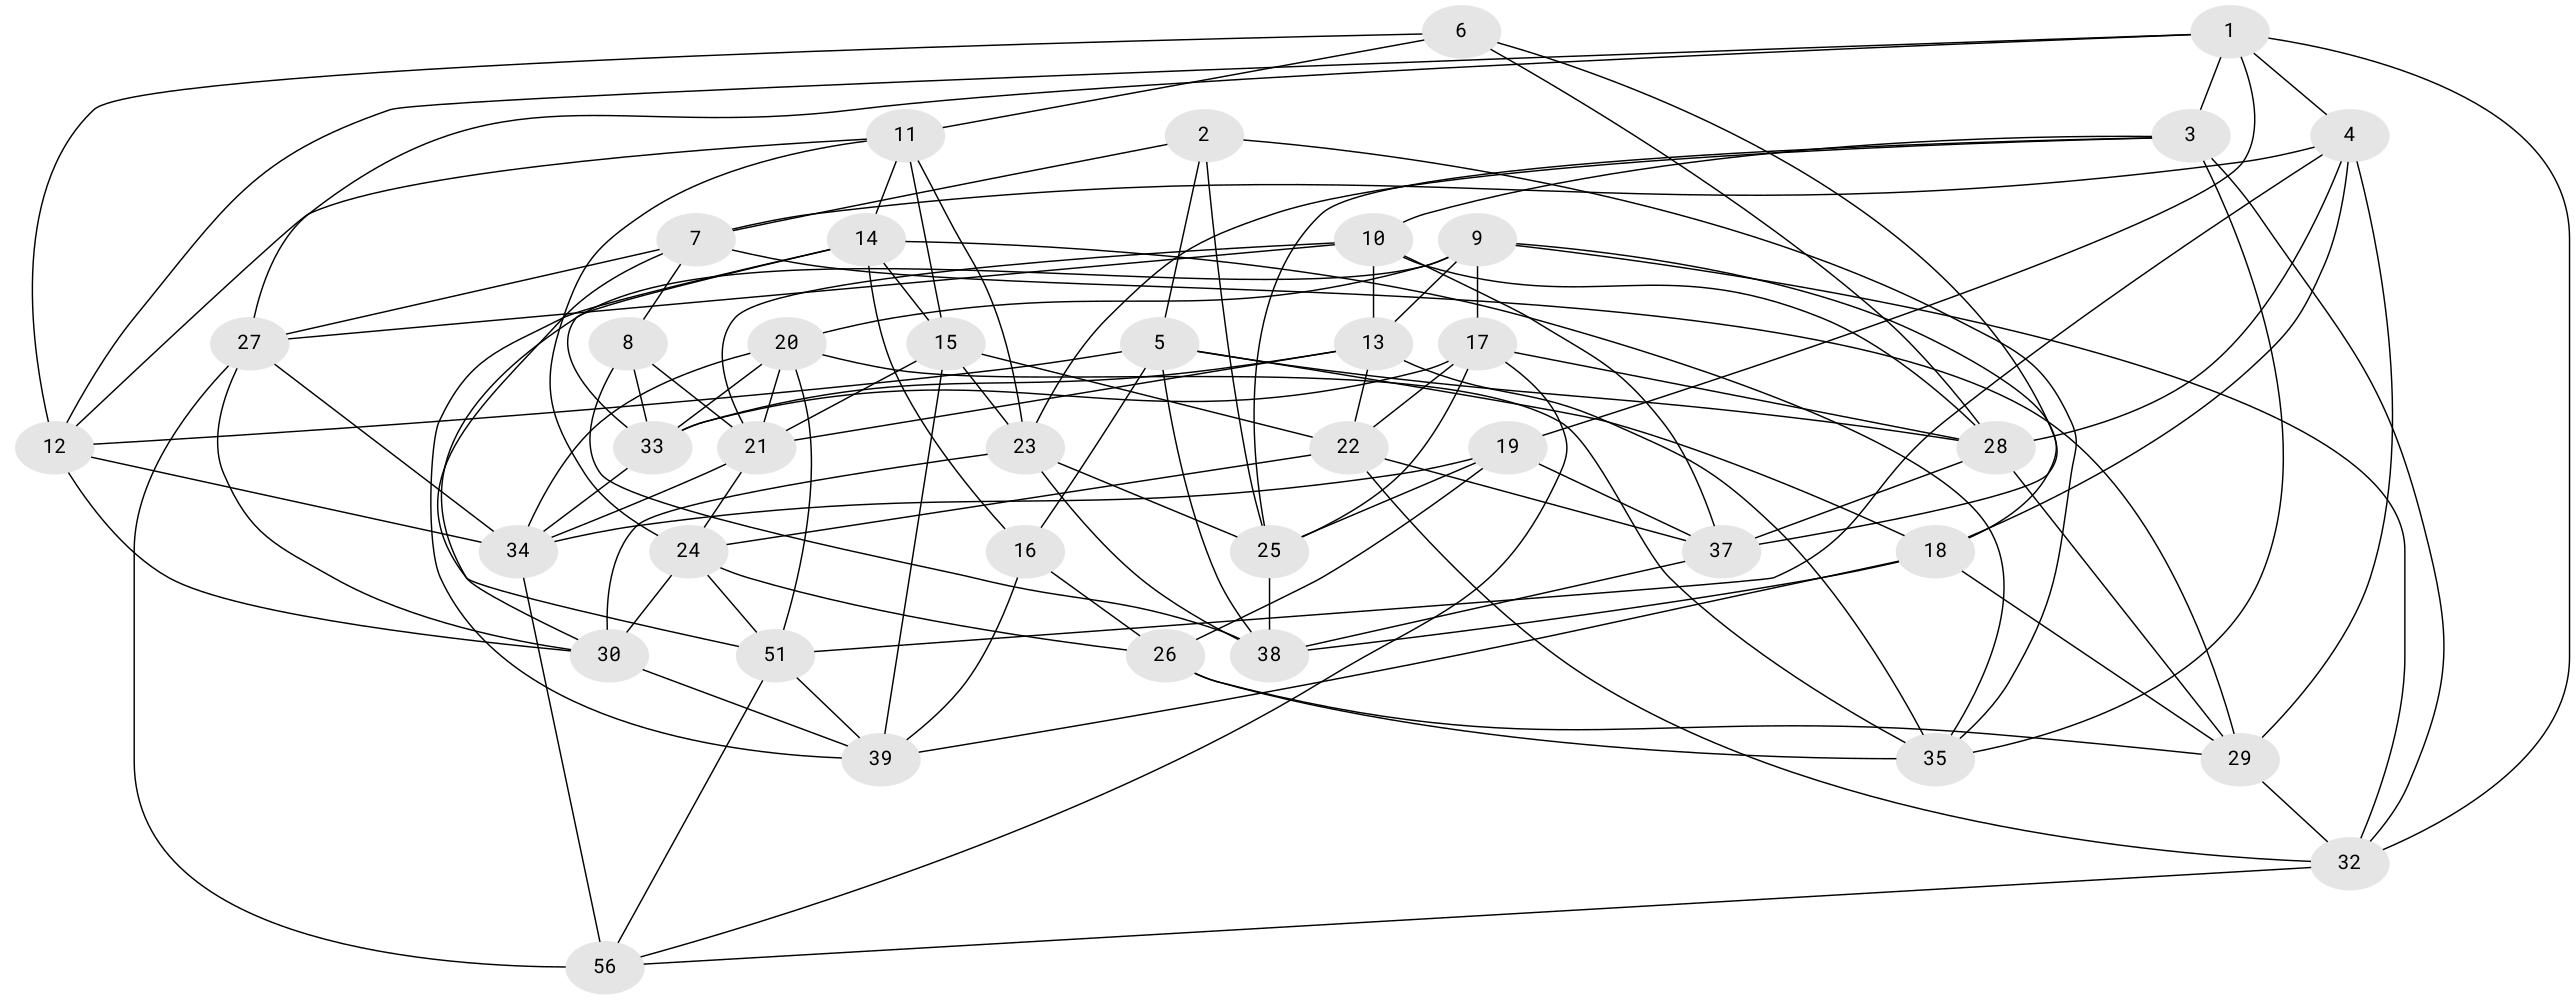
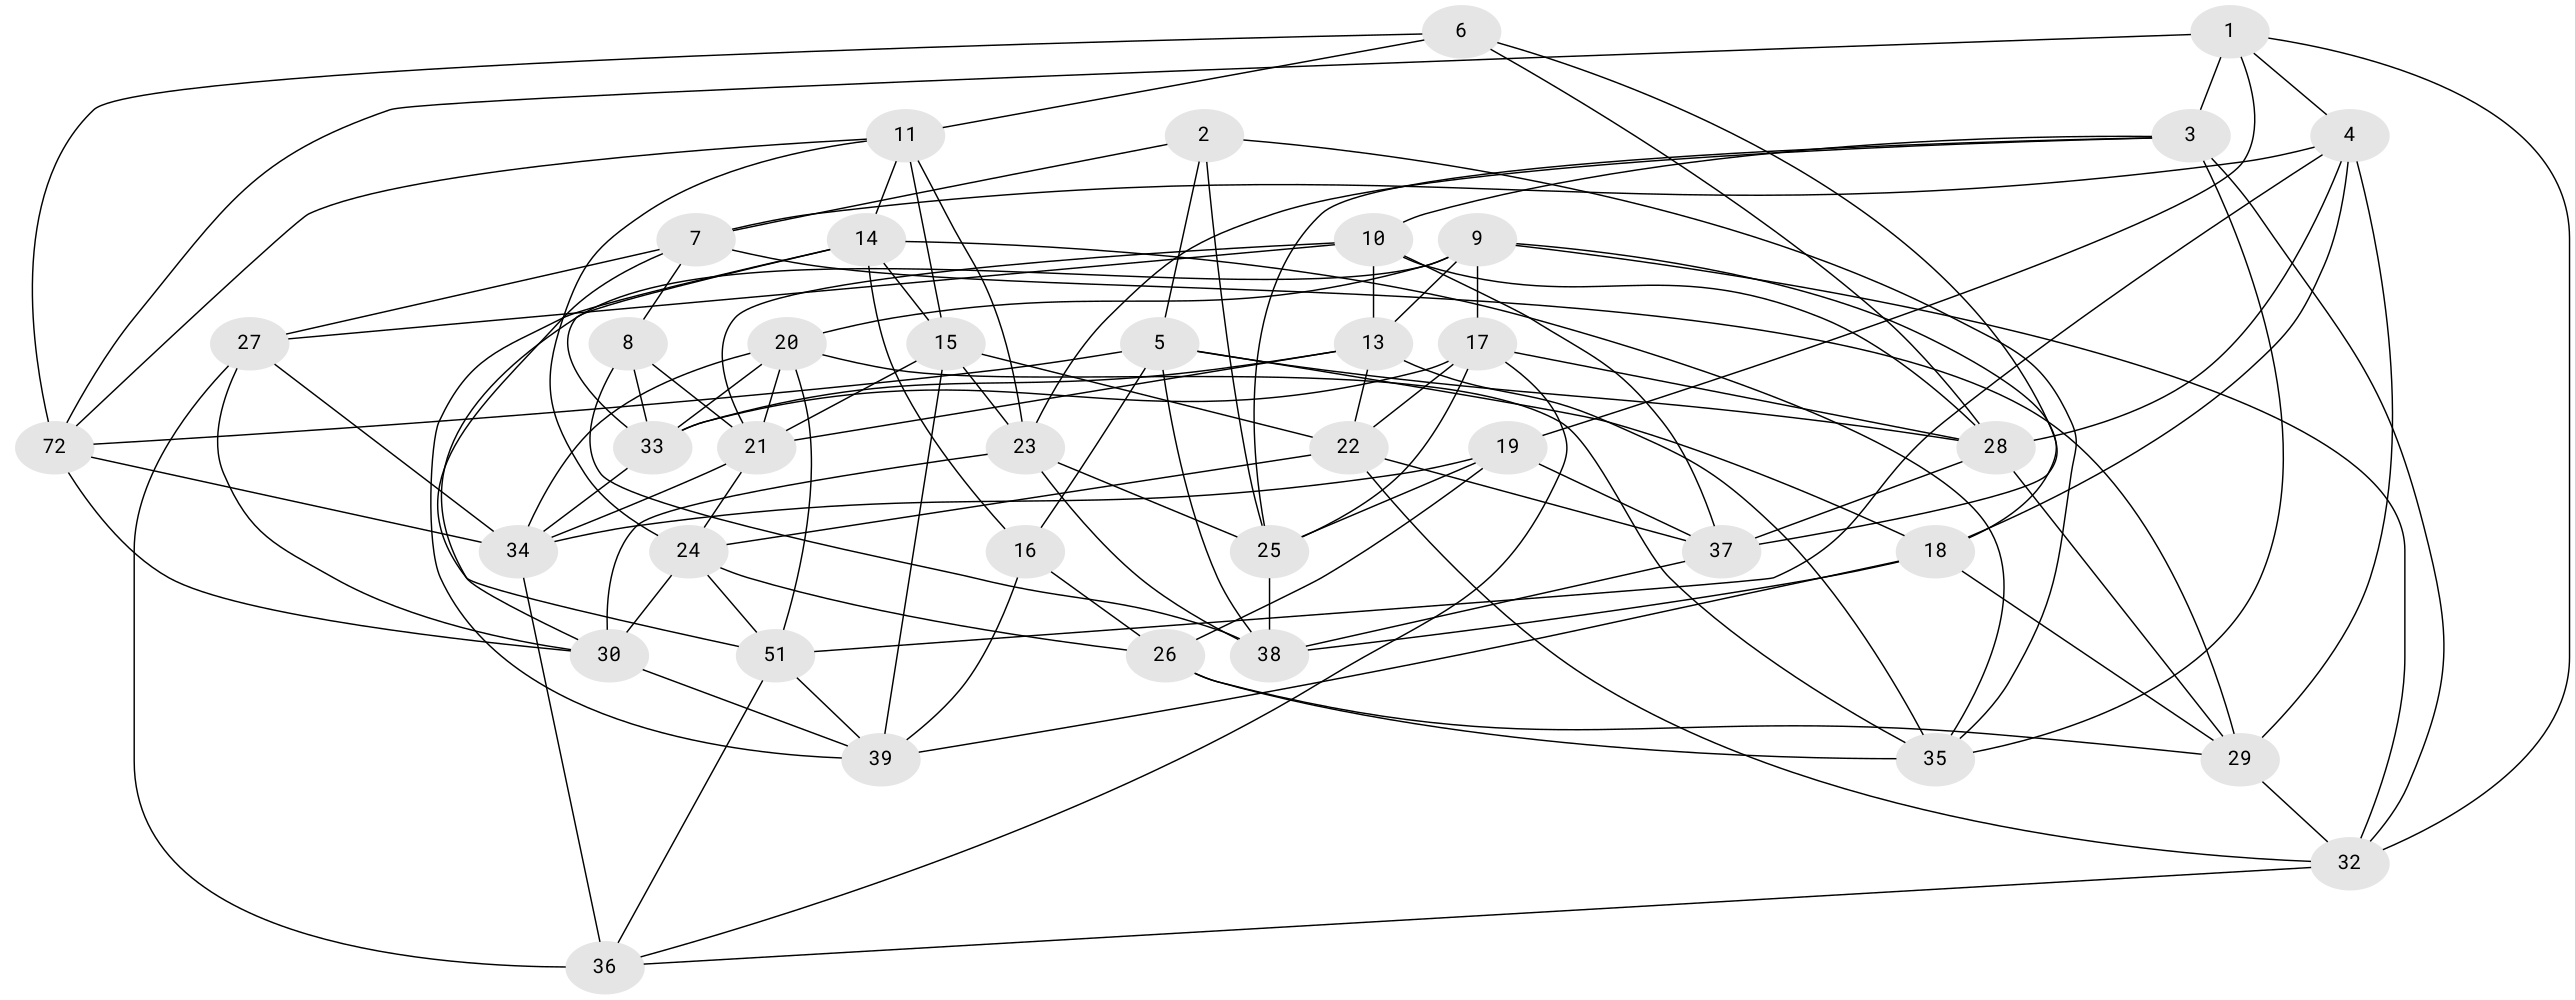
(1280, 77) -> none
(55, 448) -> (55, 448)
(605, 968) -> (605, 968)
